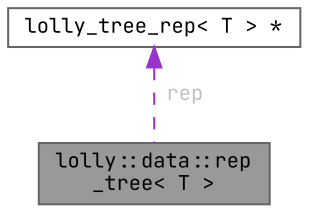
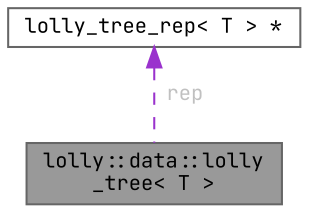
(154, 174) -> (154, 174)
